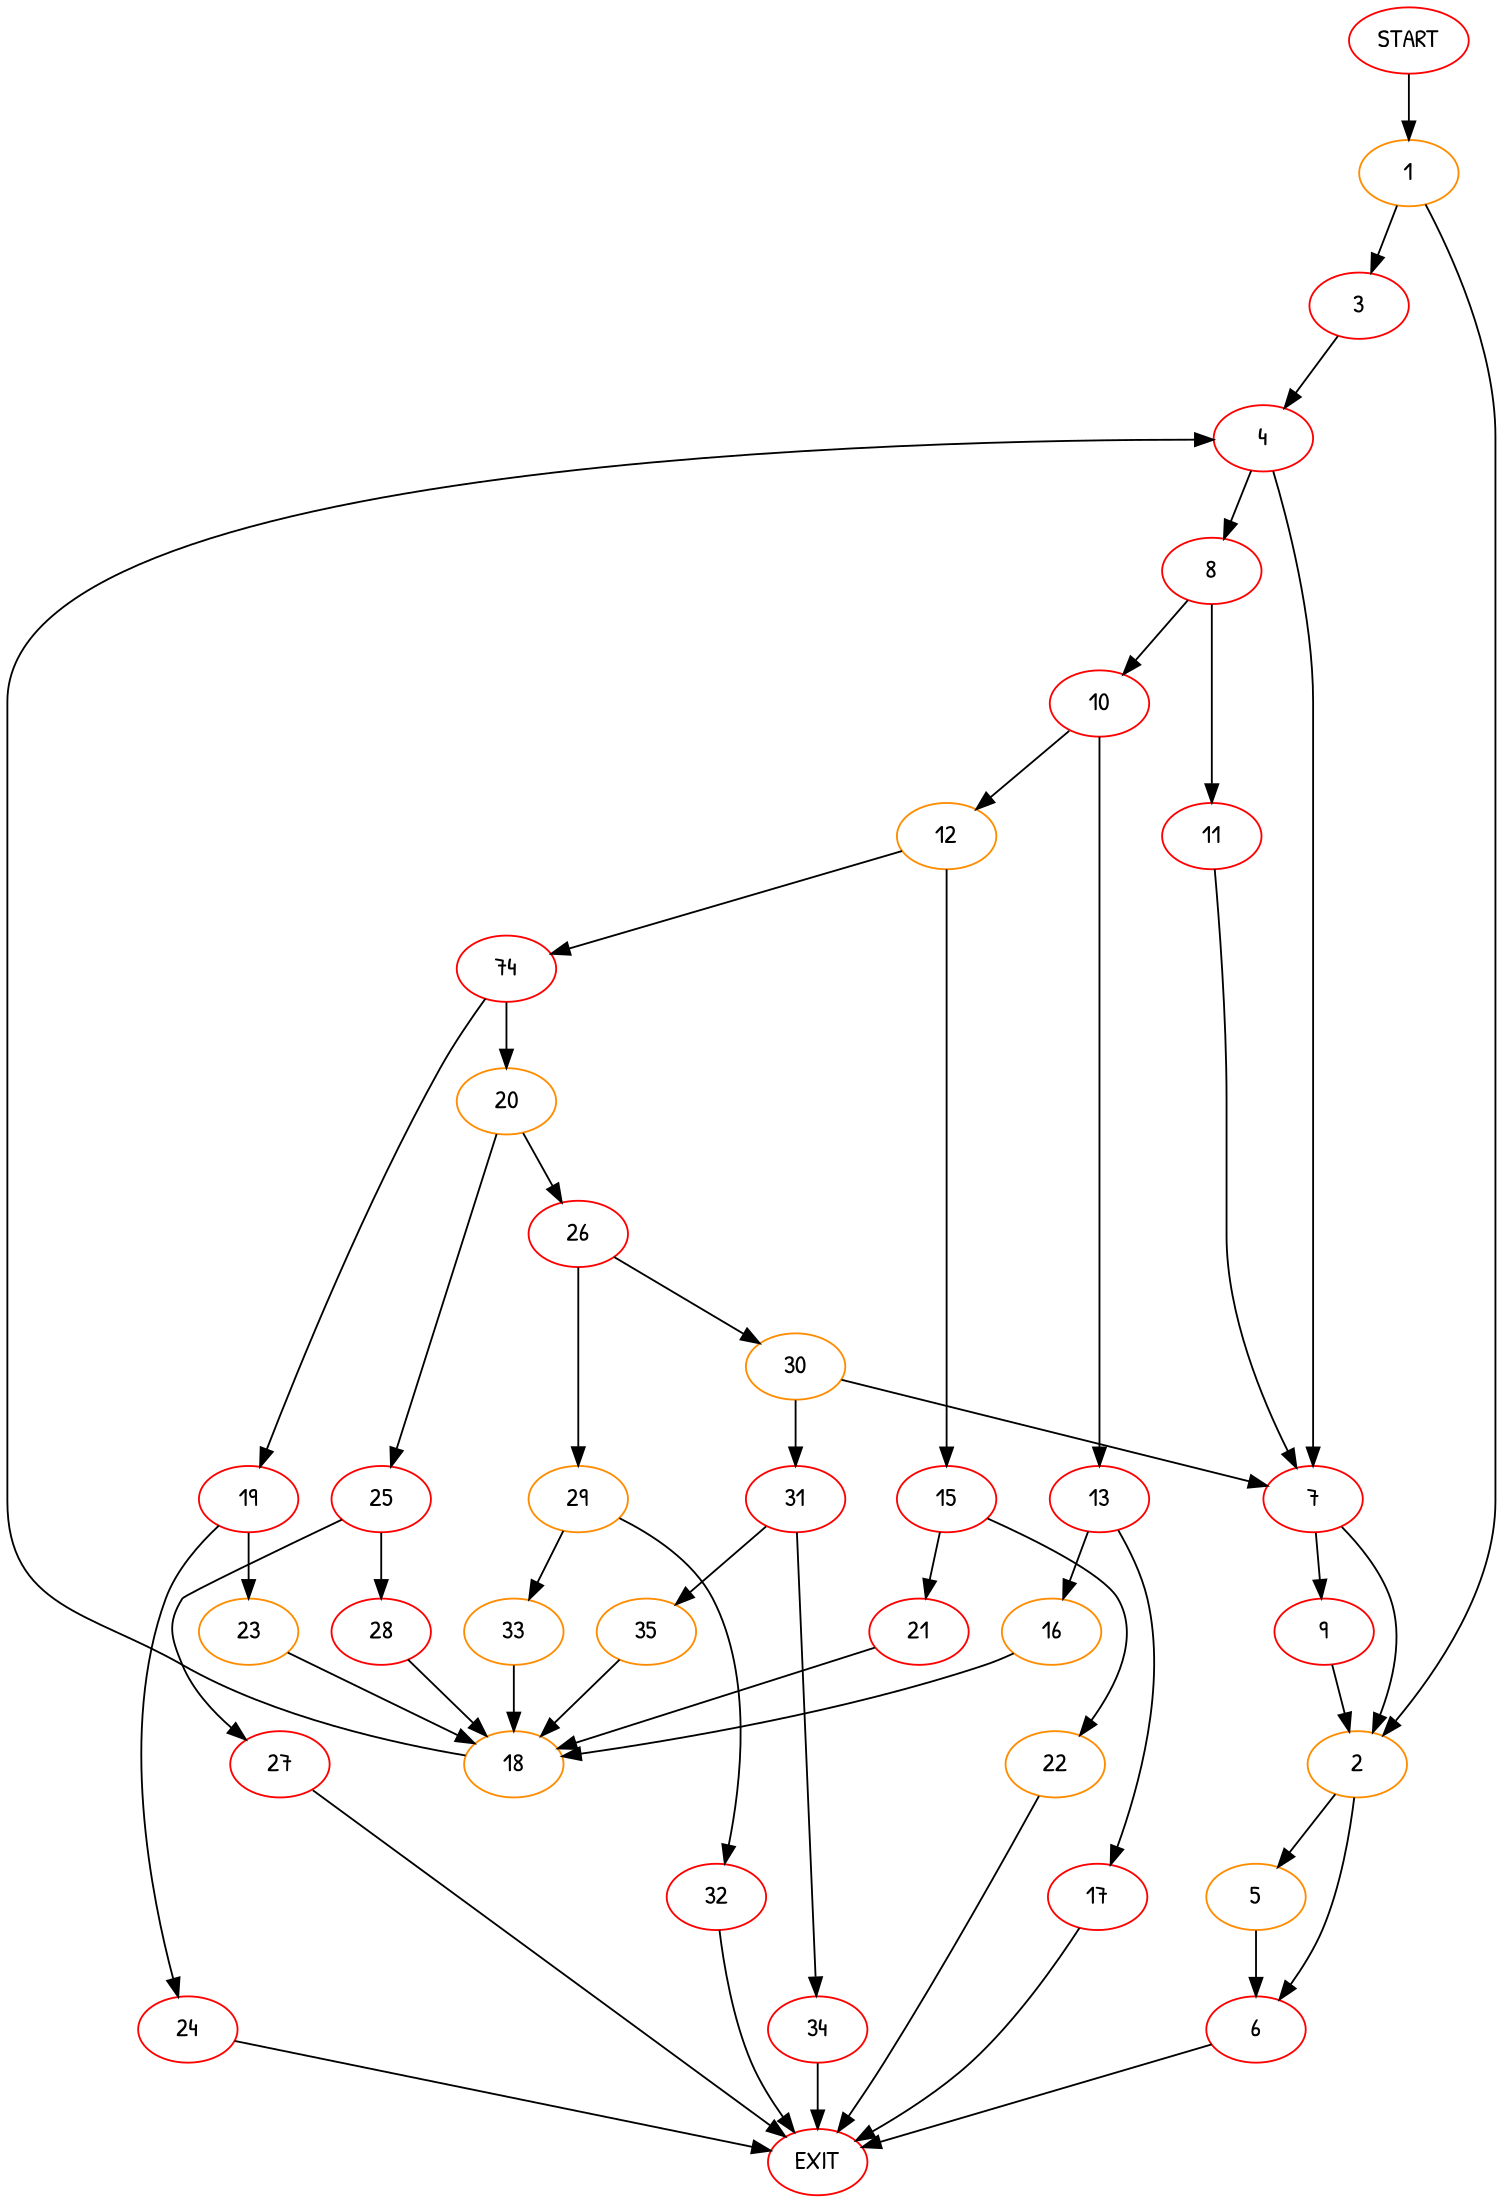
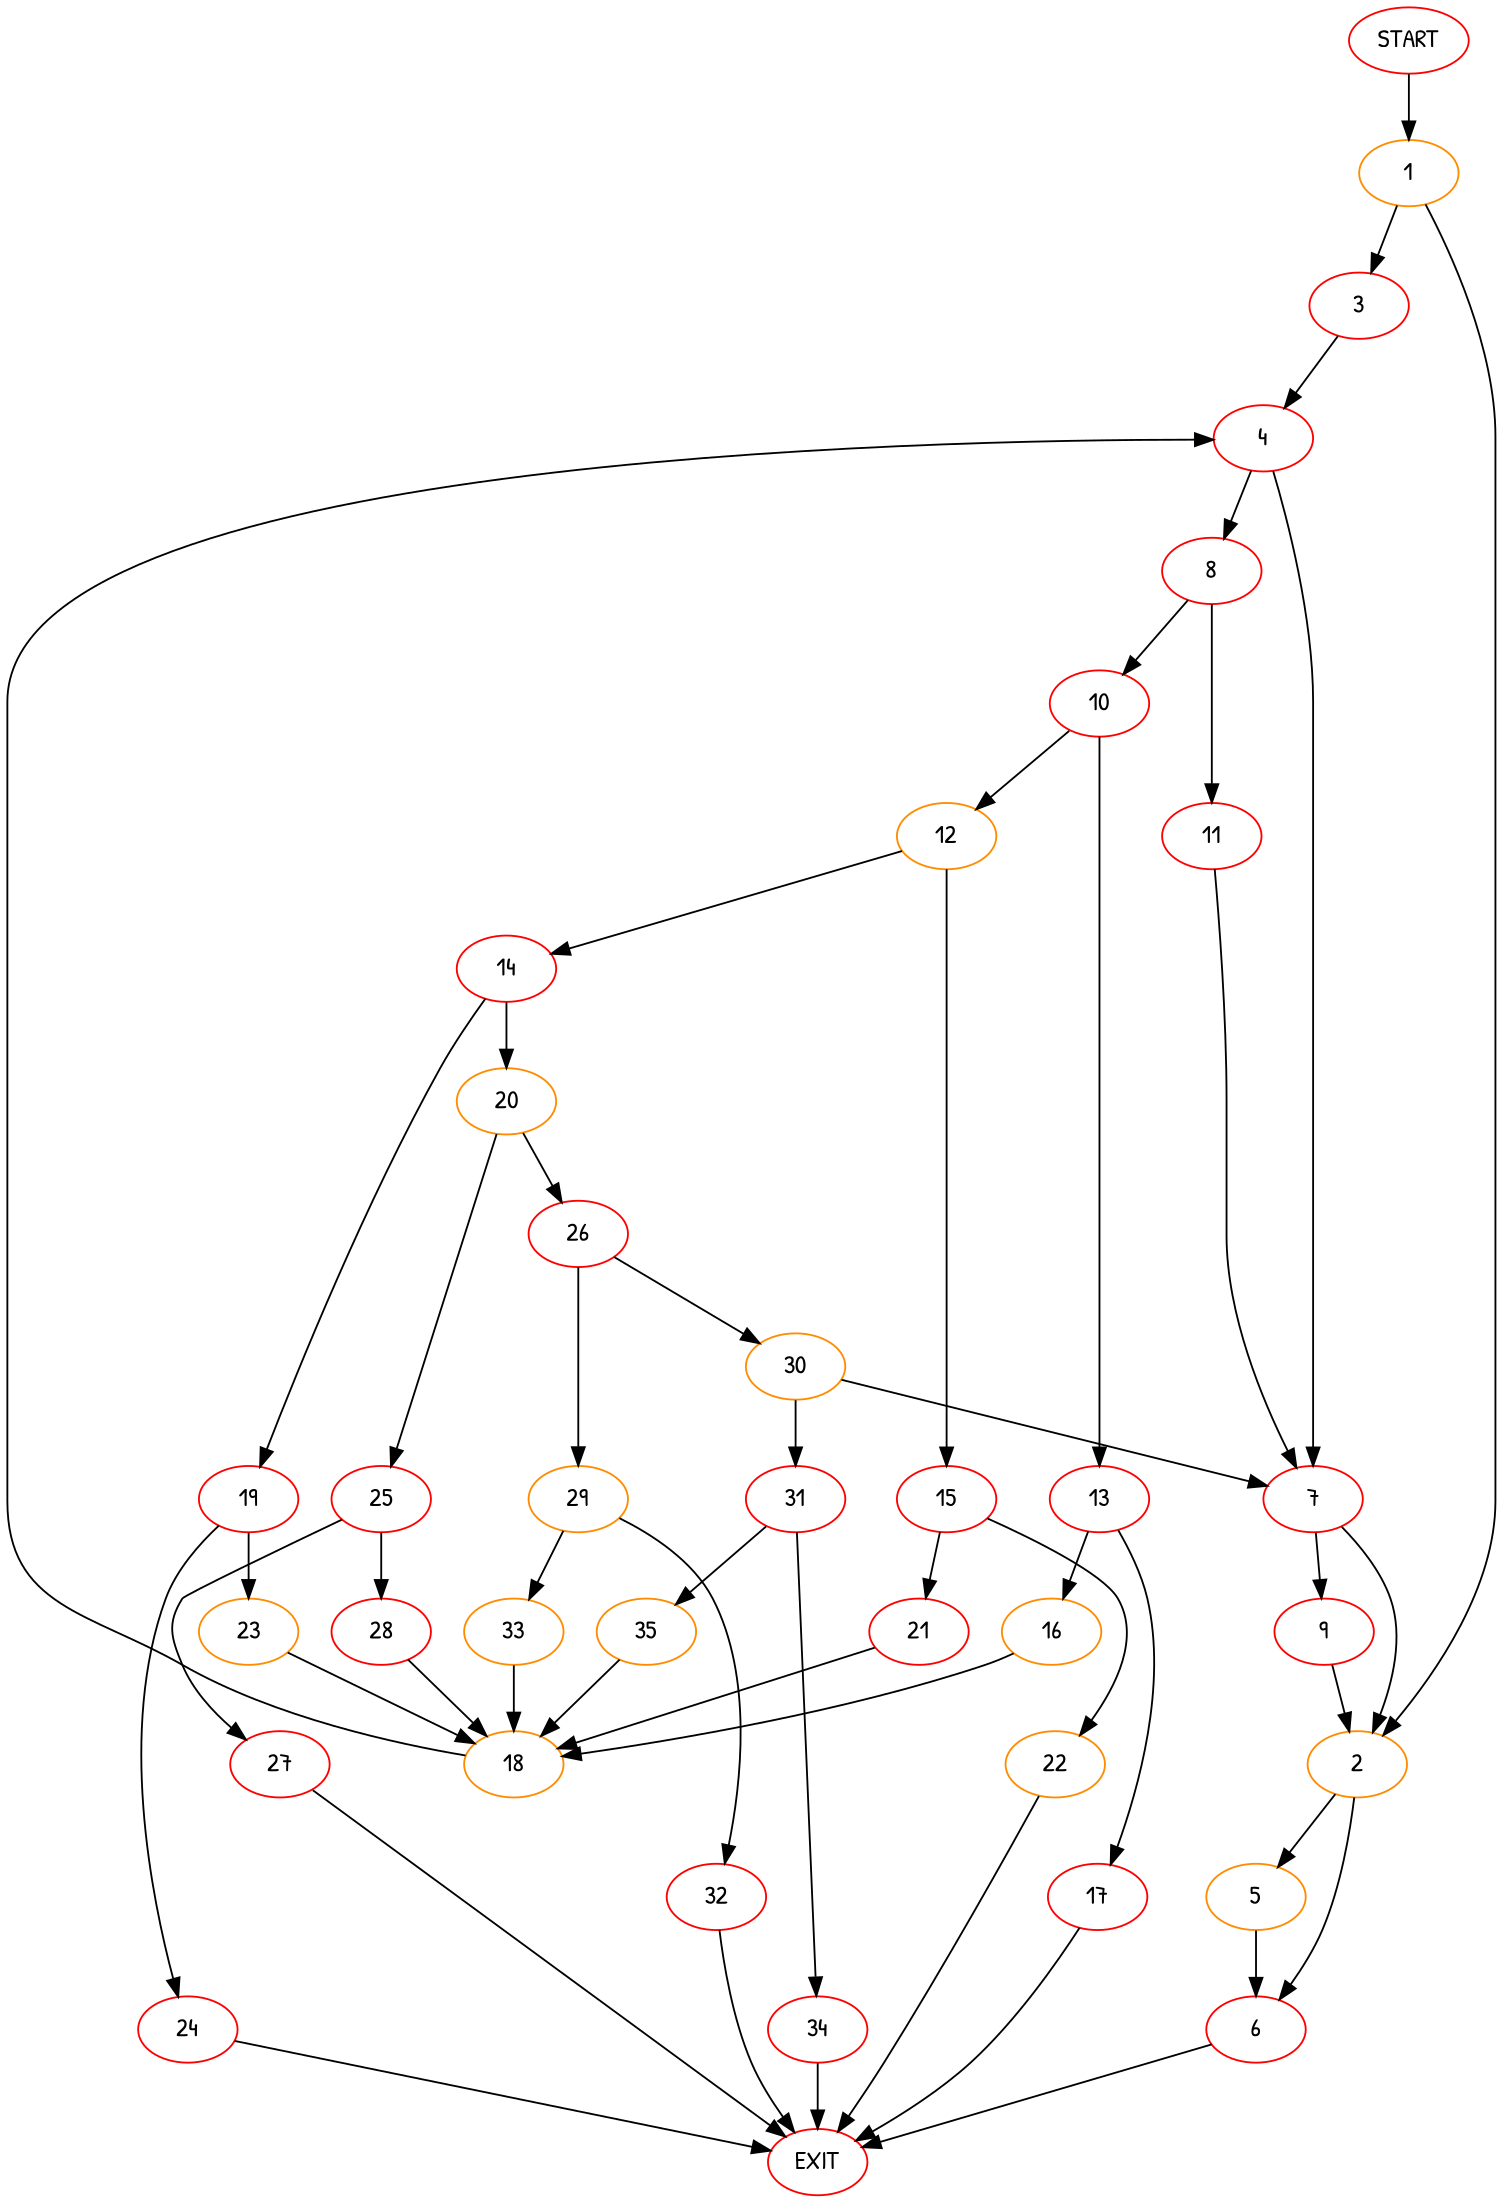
(506, 969) -> (506, 969)
